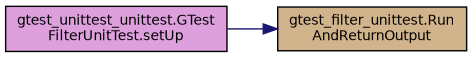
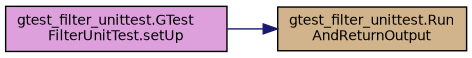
(116, 29) -> (116, 29)
